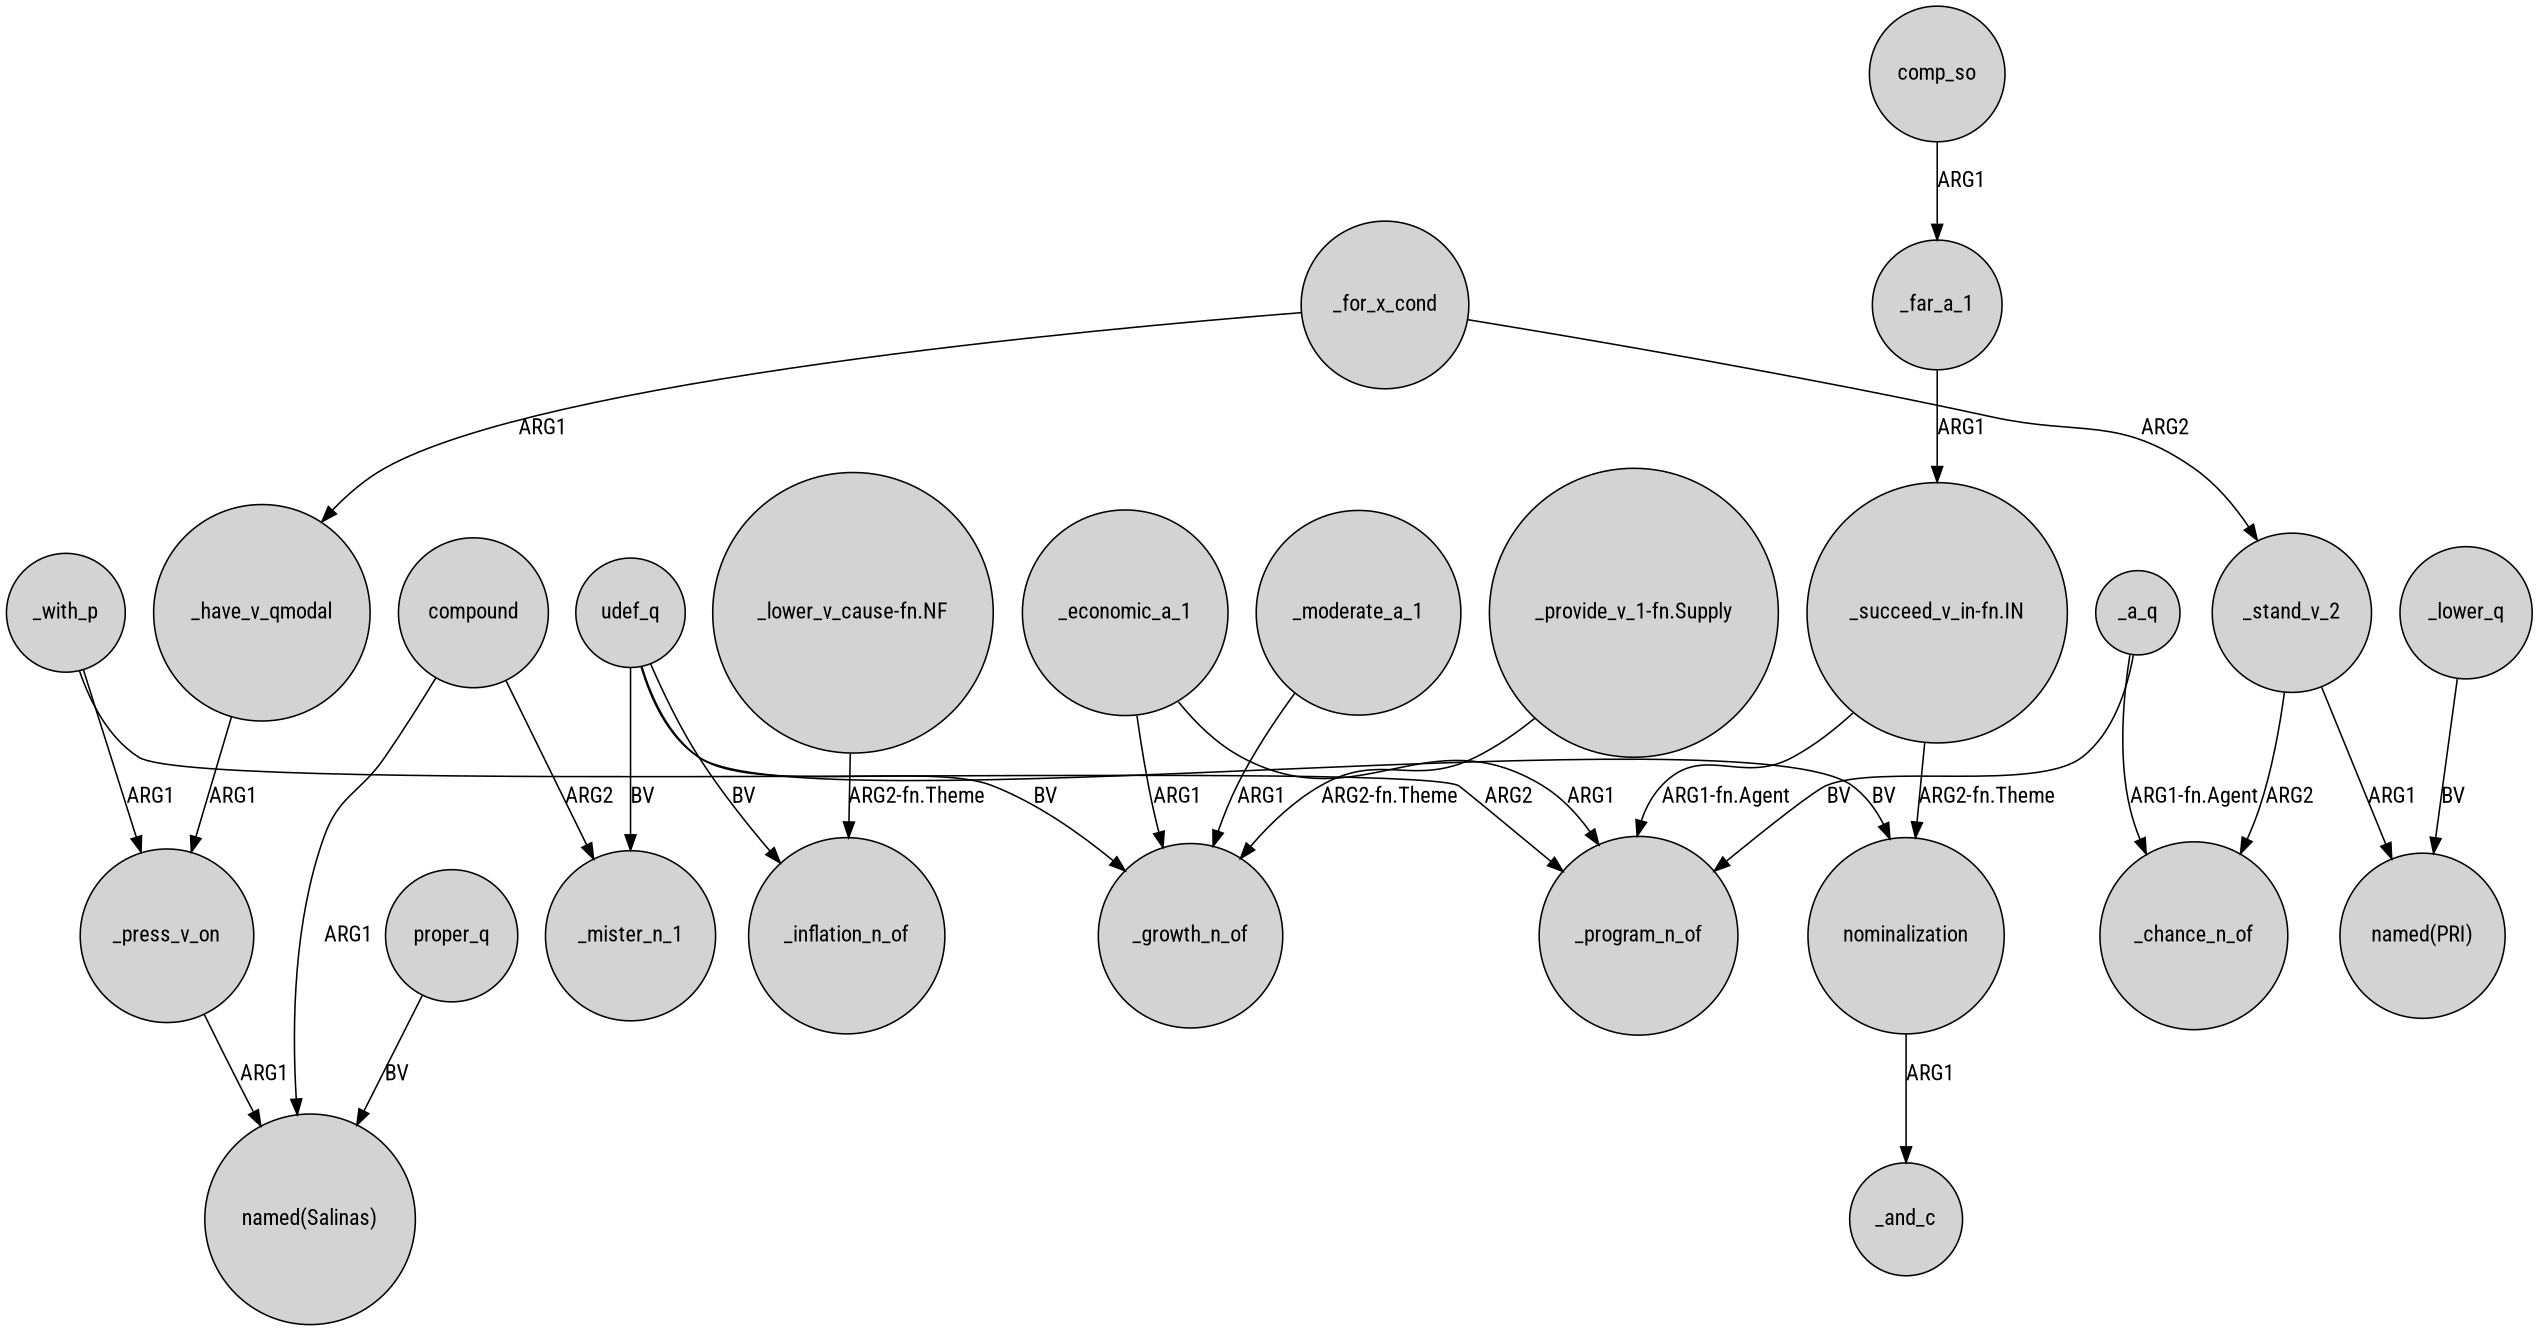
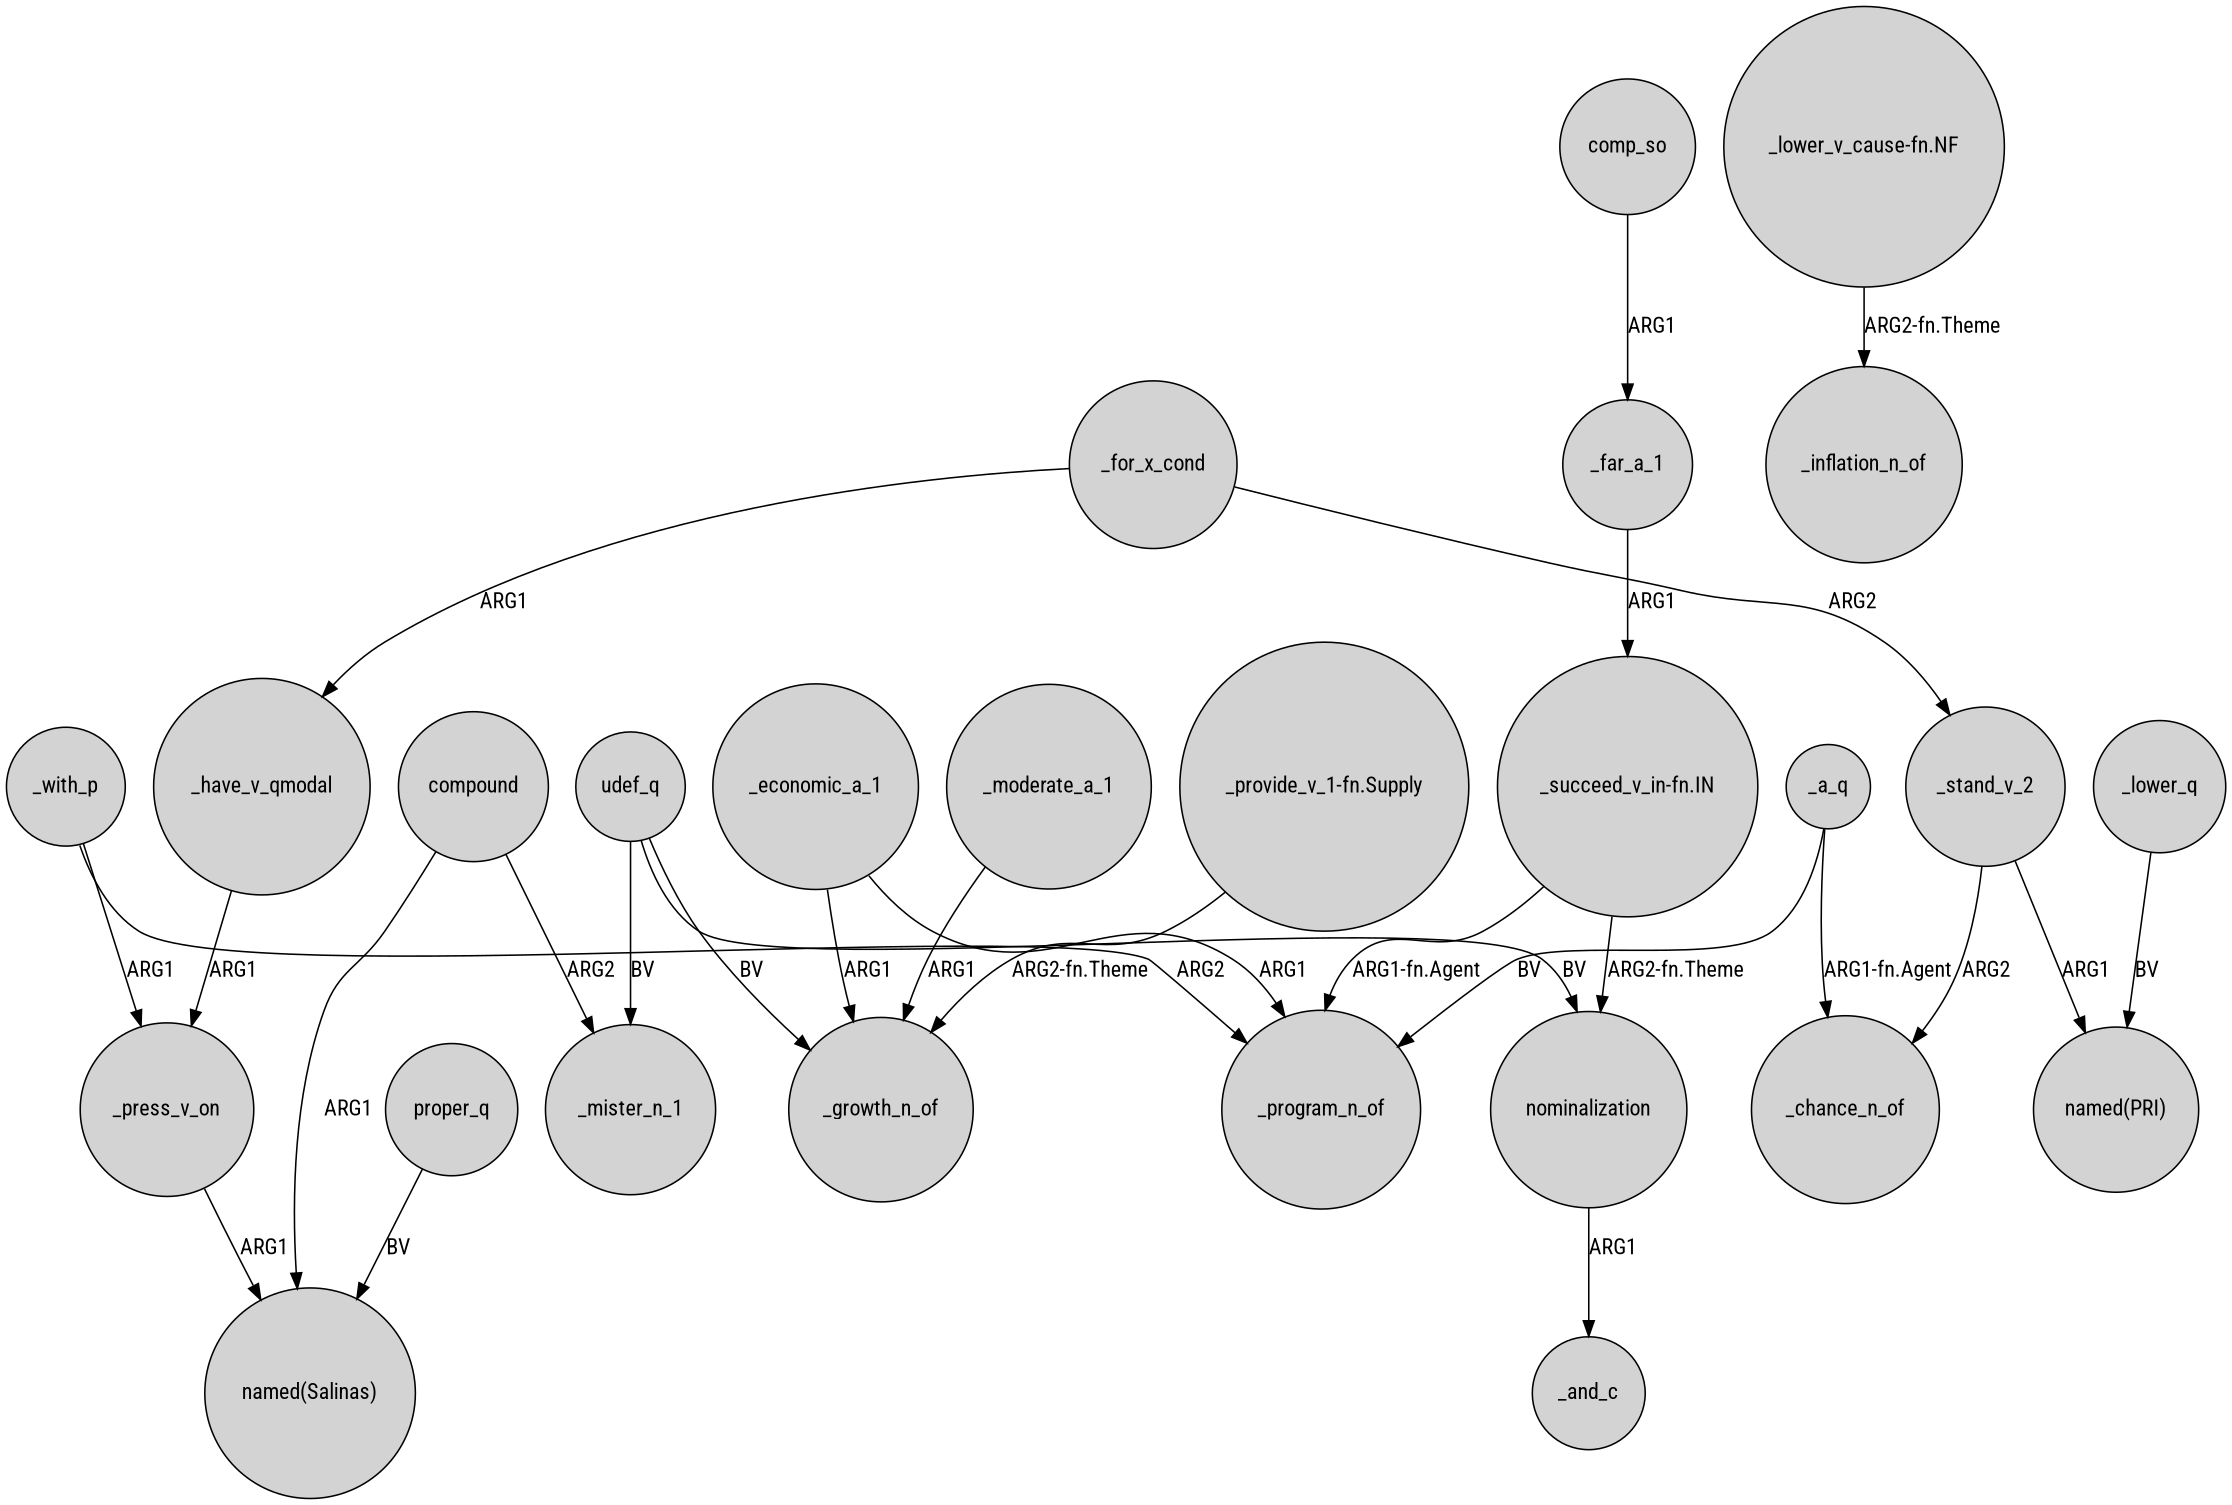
(721, 790) -> none
